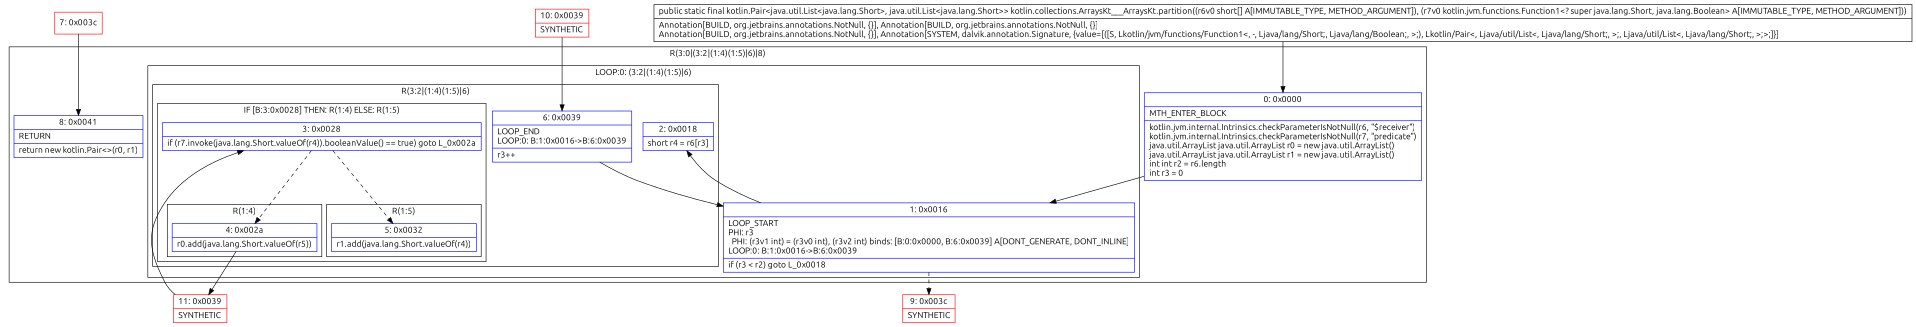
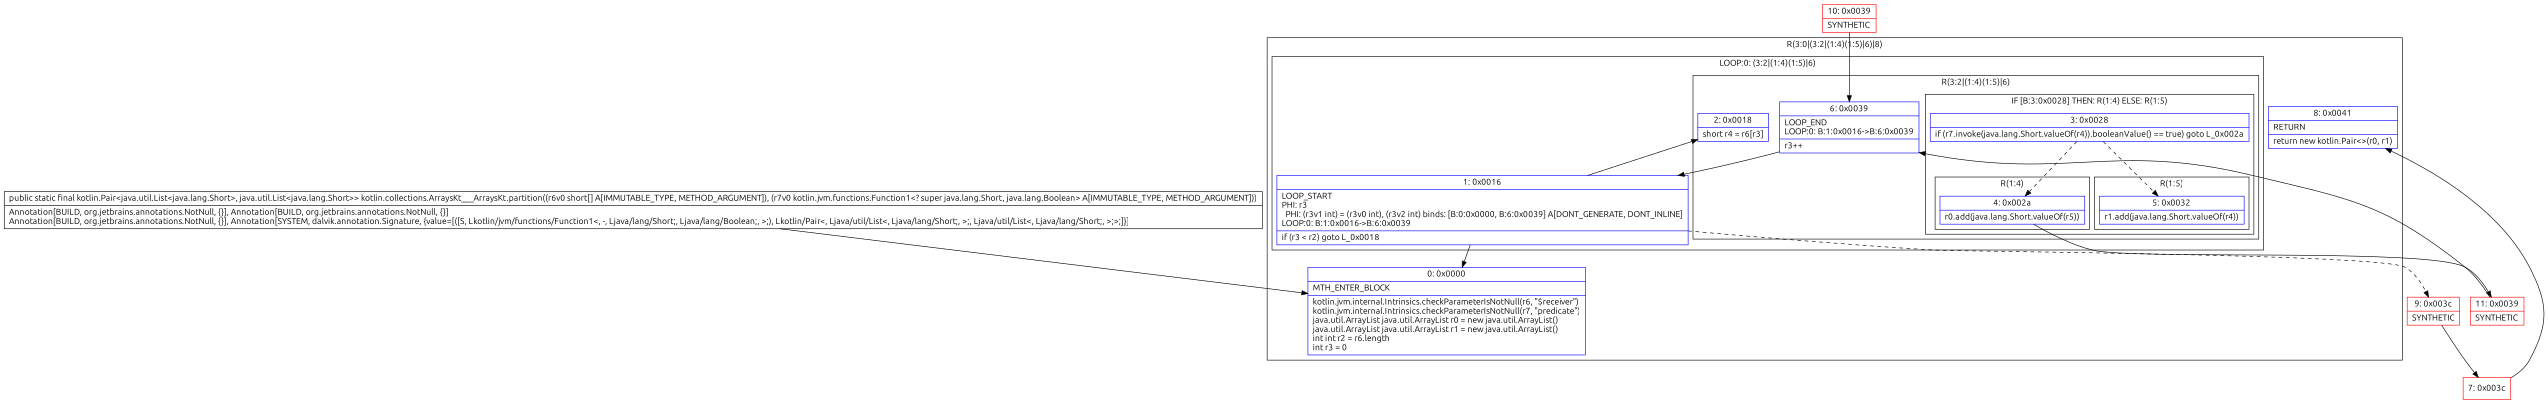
(1100, 189) -> (1467, 254)
(162, 208) -> (2225, 170)
none -> (2457, 349)
